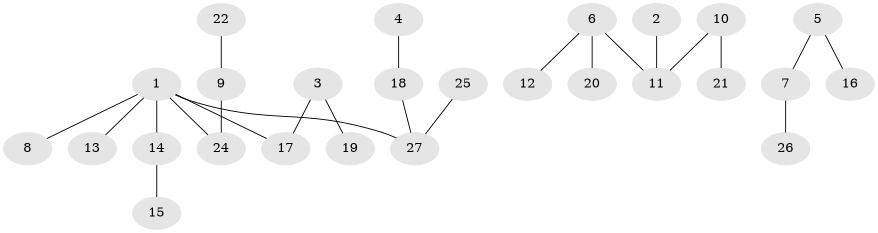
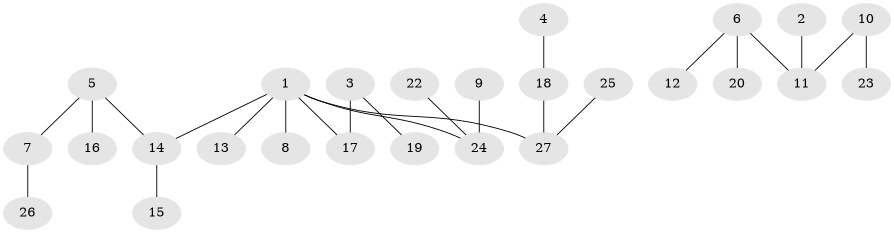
(221, 52) -> (443, 113)
(721, 84) -> (866, 84)
none -> (124, 116)
